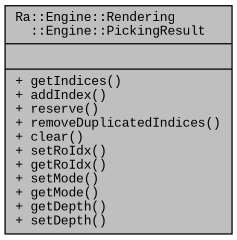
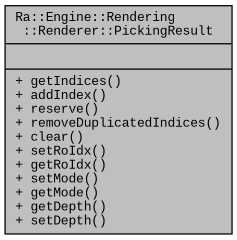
(119, 31) -> (119, 31)
